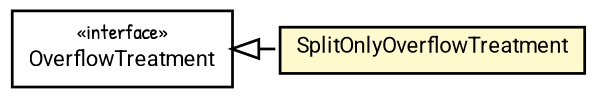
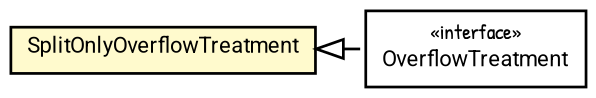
(269, 49) -> (354, 49)
